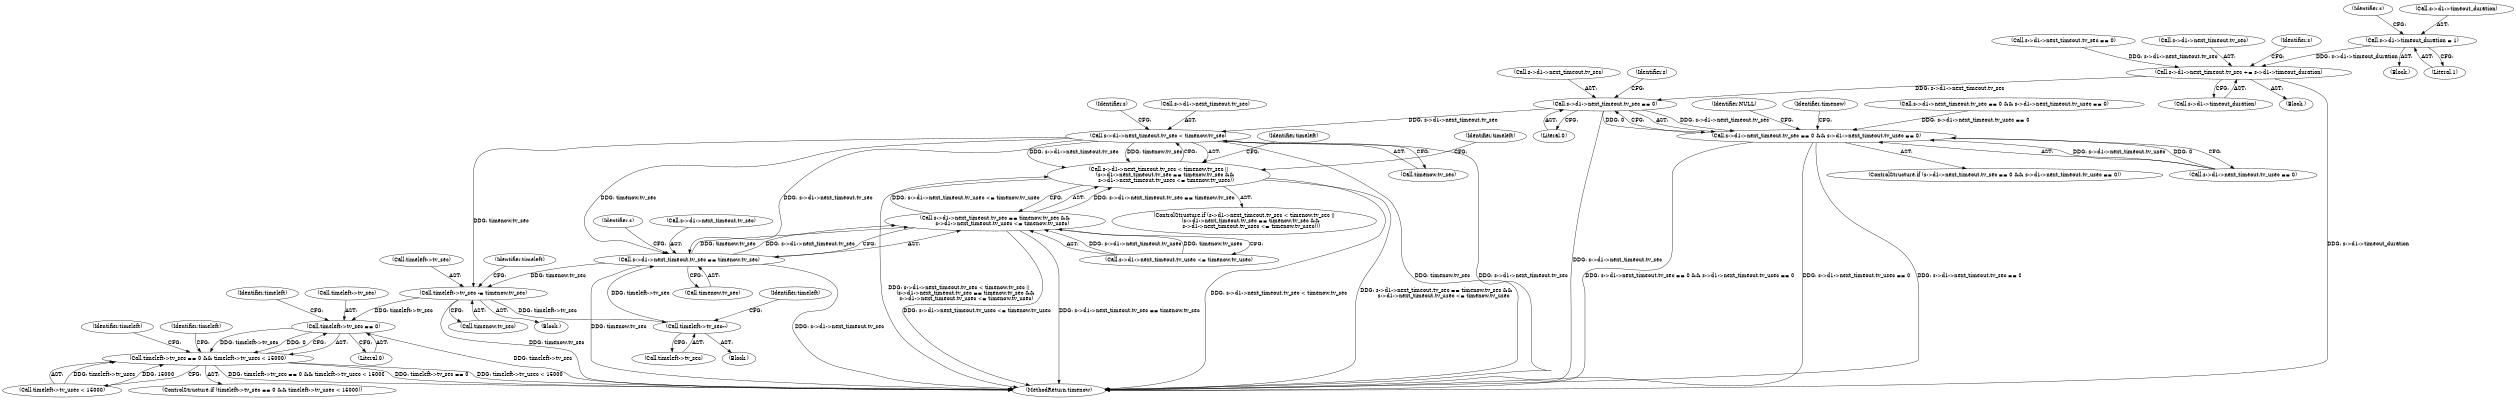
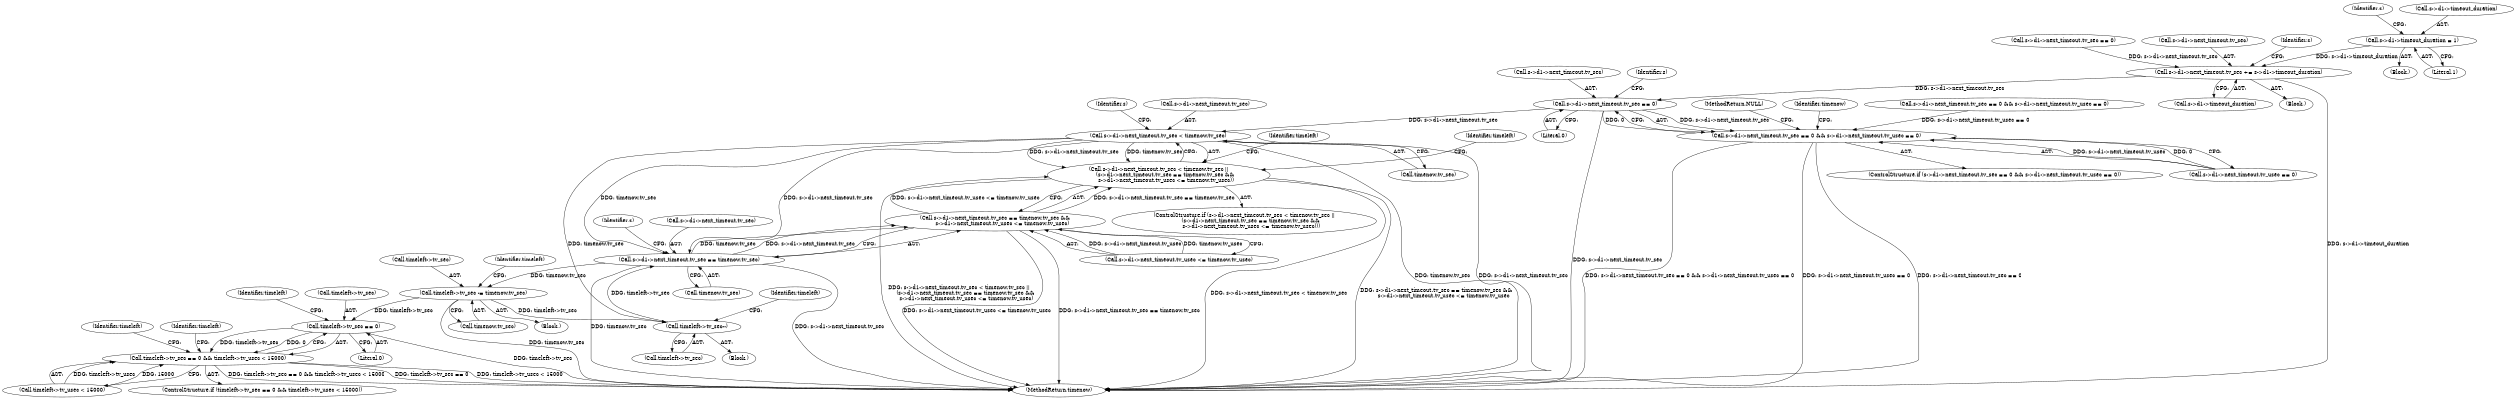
(1734, 104) -> (1734, 104)
(708, 143) -> (721, 150)
